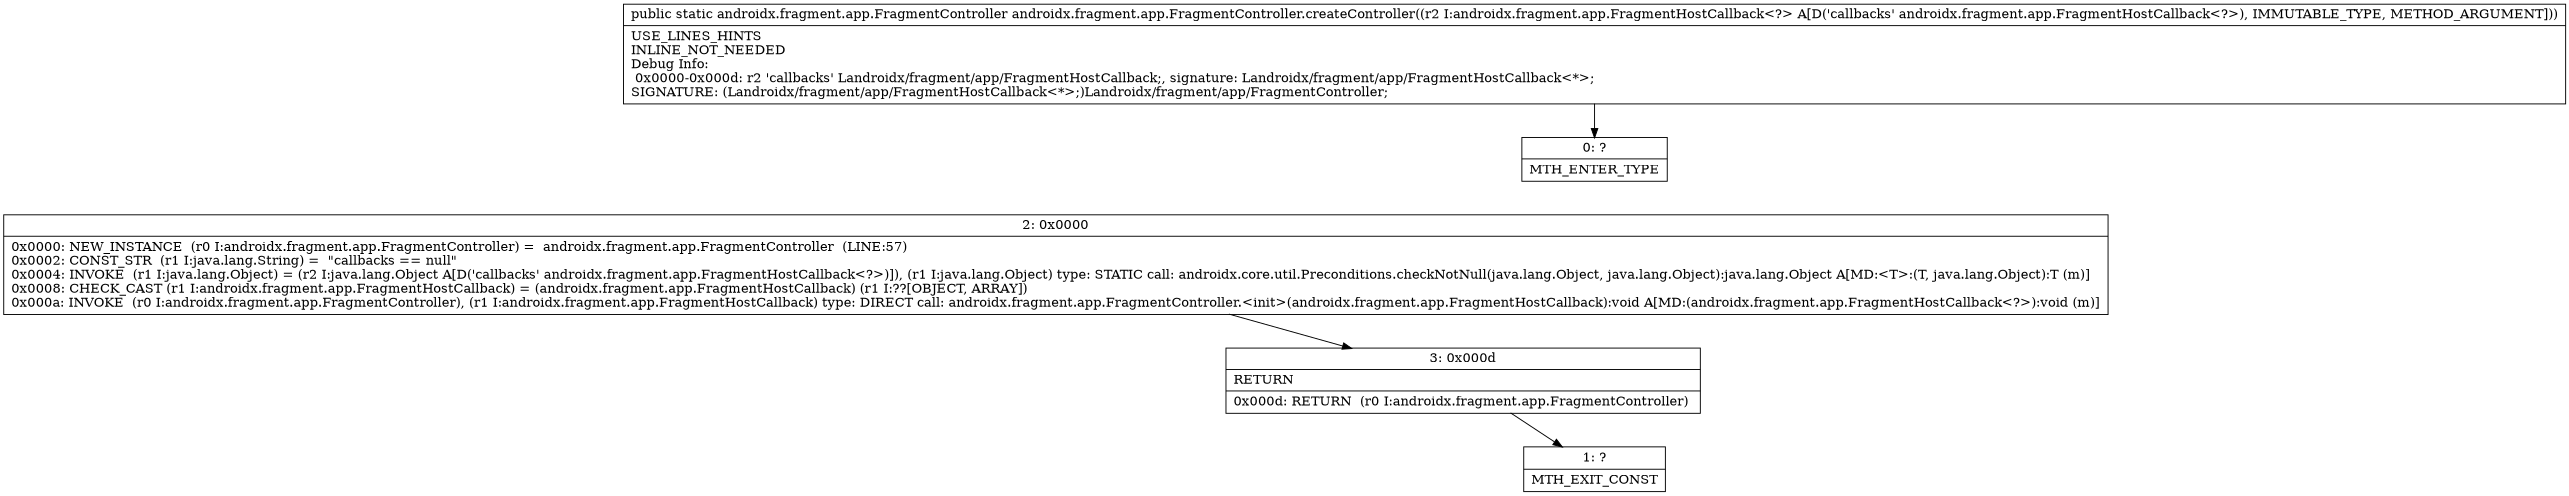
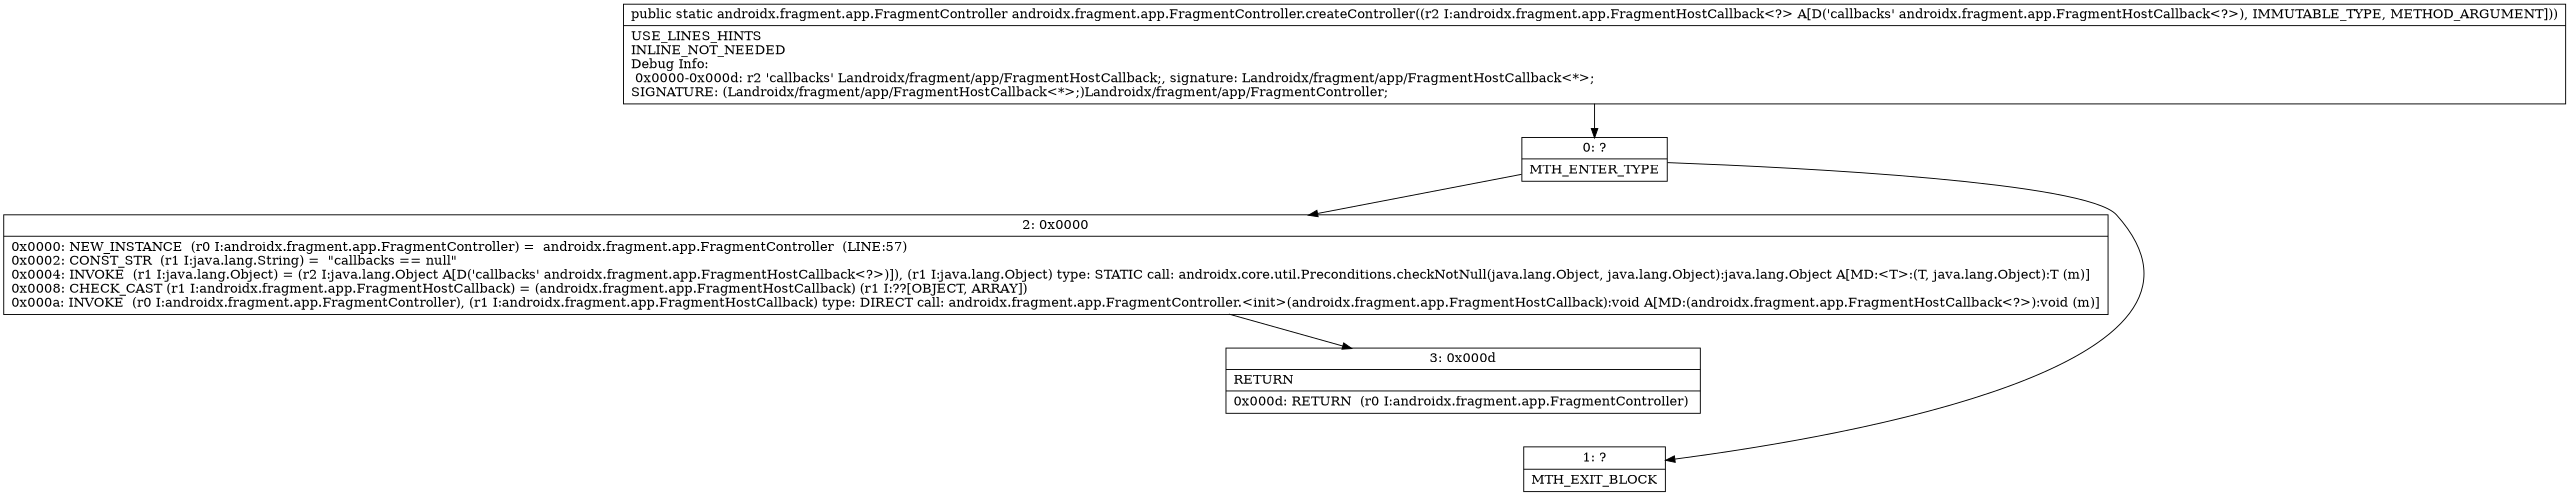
none -> (1420, 194)
(1533, 427) -> (2141, 277)
(1595, 480) -> (1595, 480)
